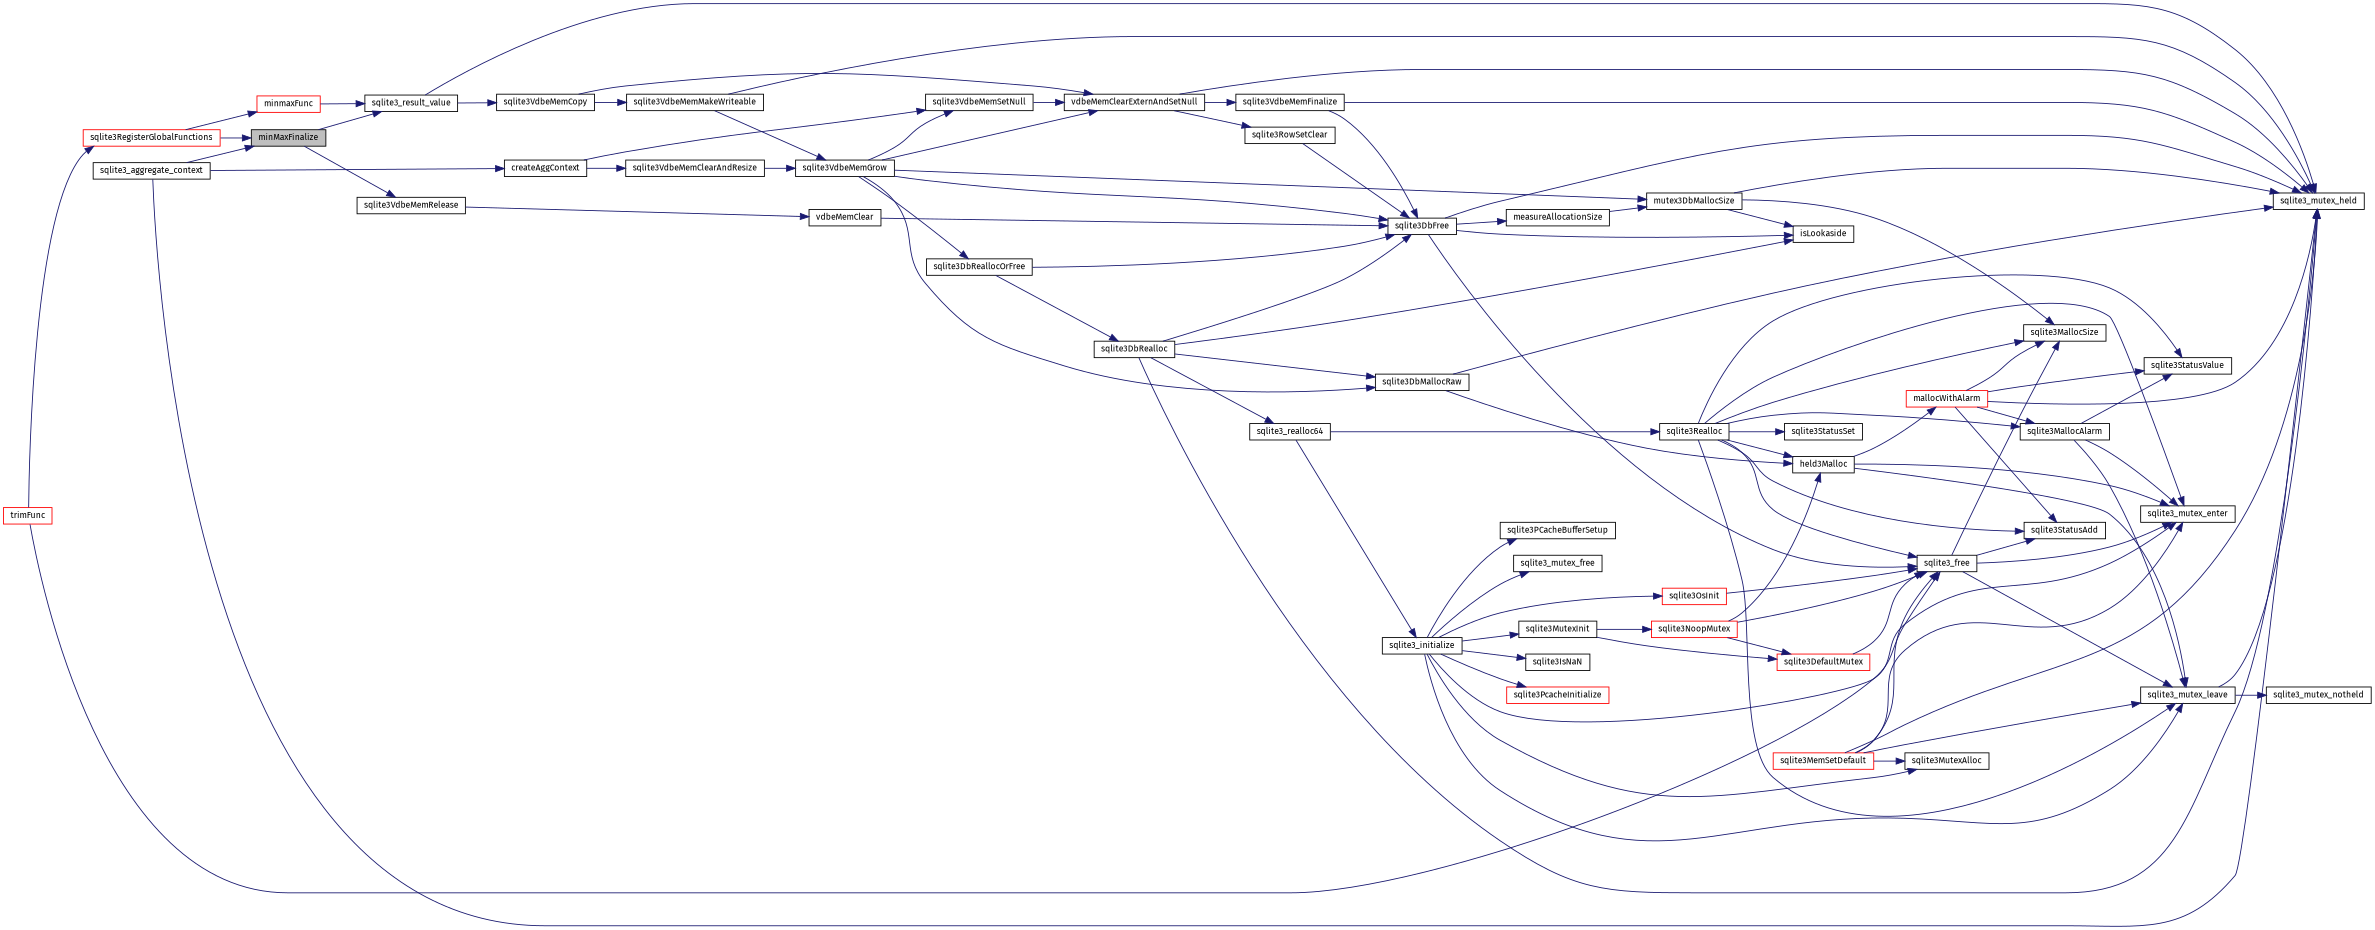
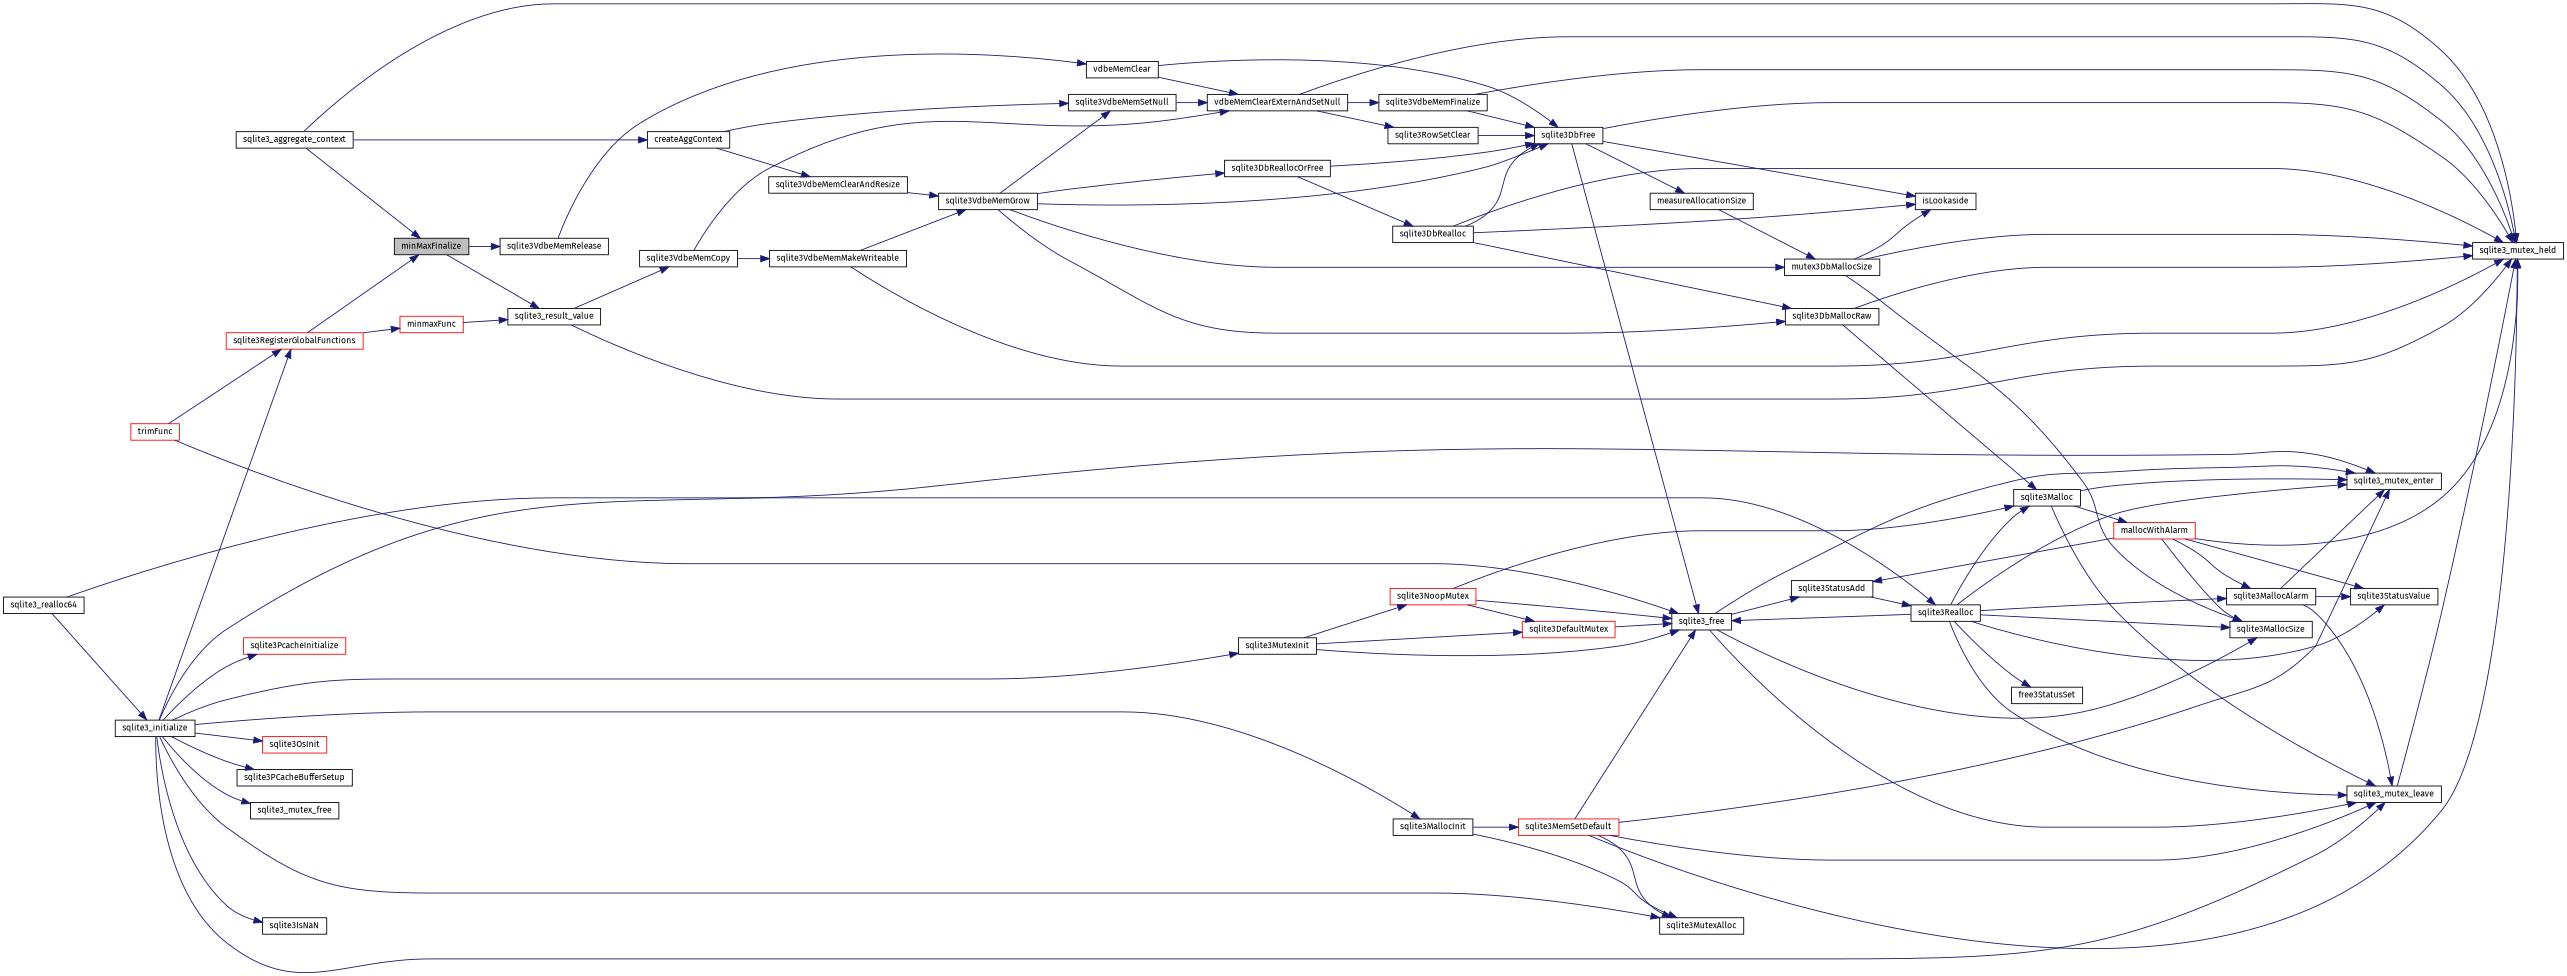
(985, 136) -> (1194, 85)
(1200, 384) -> none
(1823, 432) -> (2047, 695)
(1823, 465) -> (2047, 498)
(1857, 512) -> (1887, 600)
none -> (223, 539)
(1818, 583) -> (1495, 655)
(2319, 695) -> none
none -> (1433, 827)
